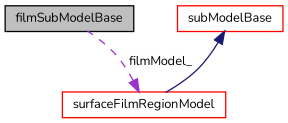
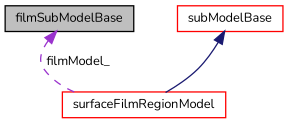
(114, 53) -> (47, 73)
